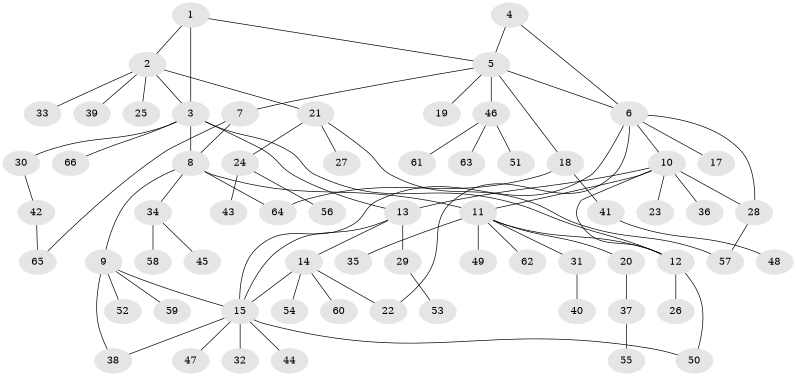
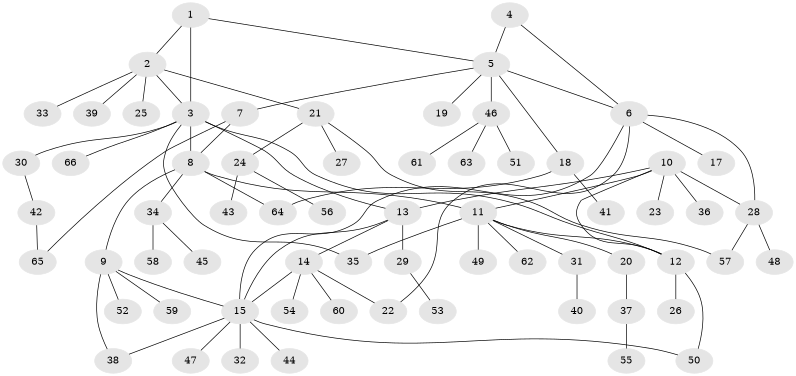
(648, 139) -> none
none -> (213, 230)
(690, 237) -> (764, 237)
